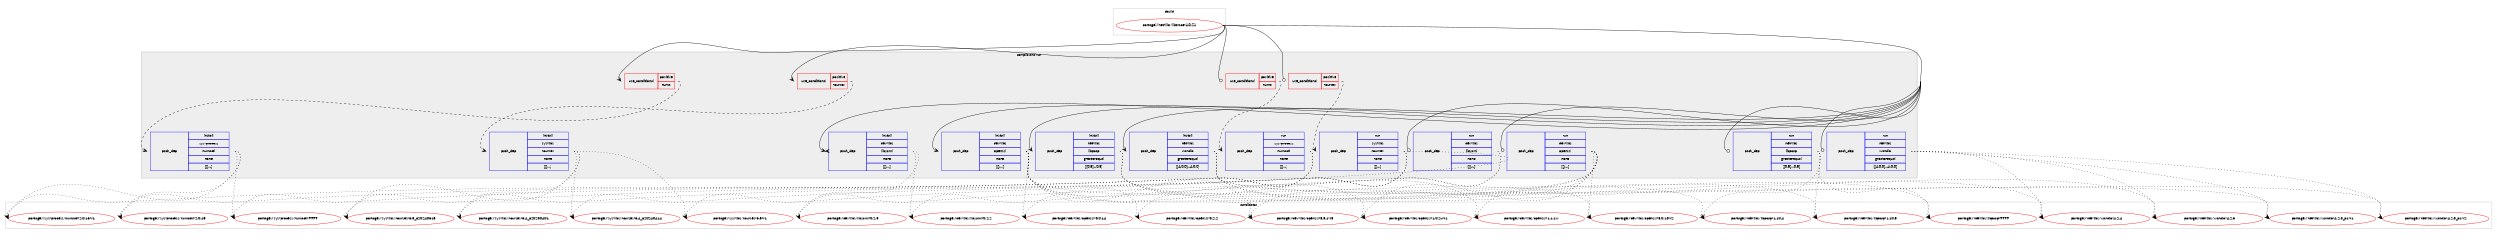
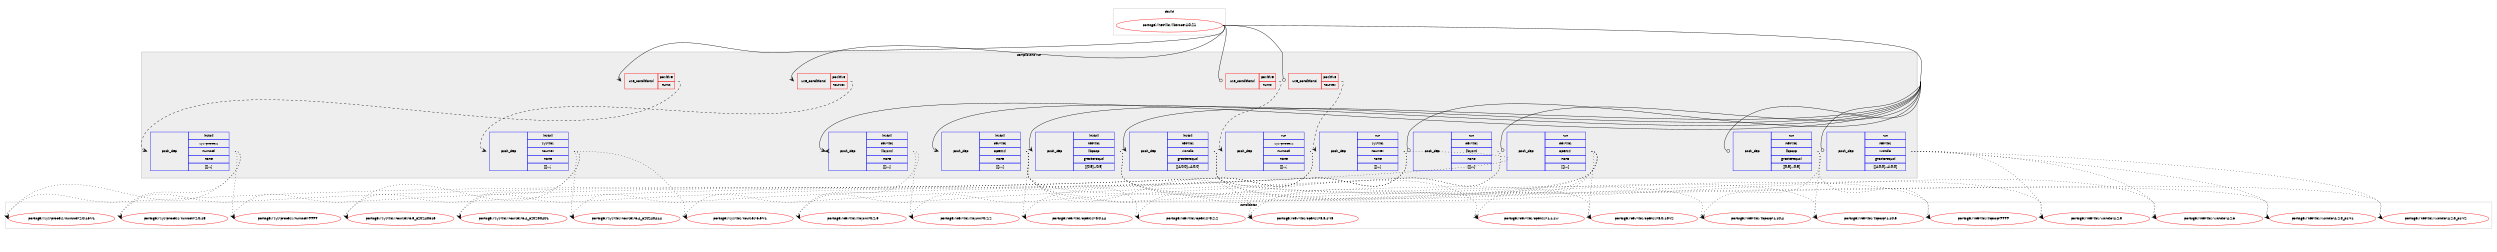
(1418, 219) -> none
(2097, 219) -> (2097, 219)
